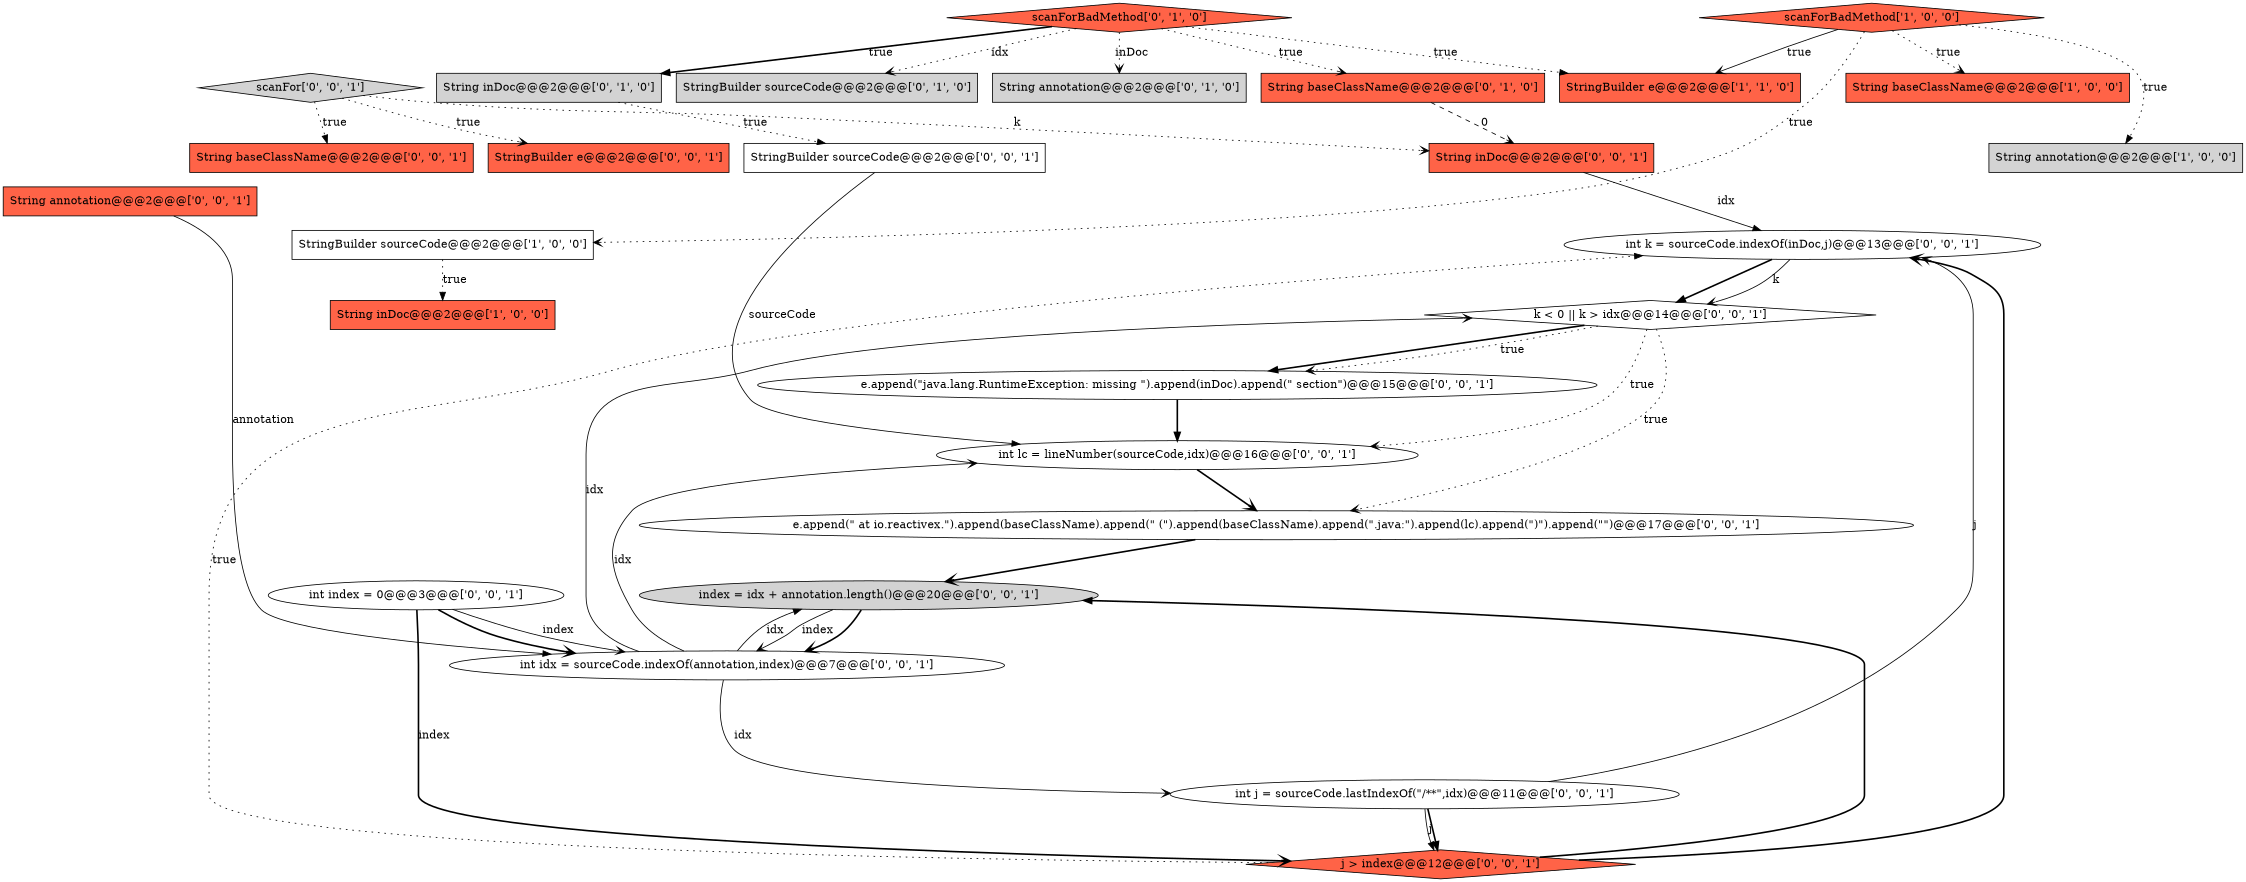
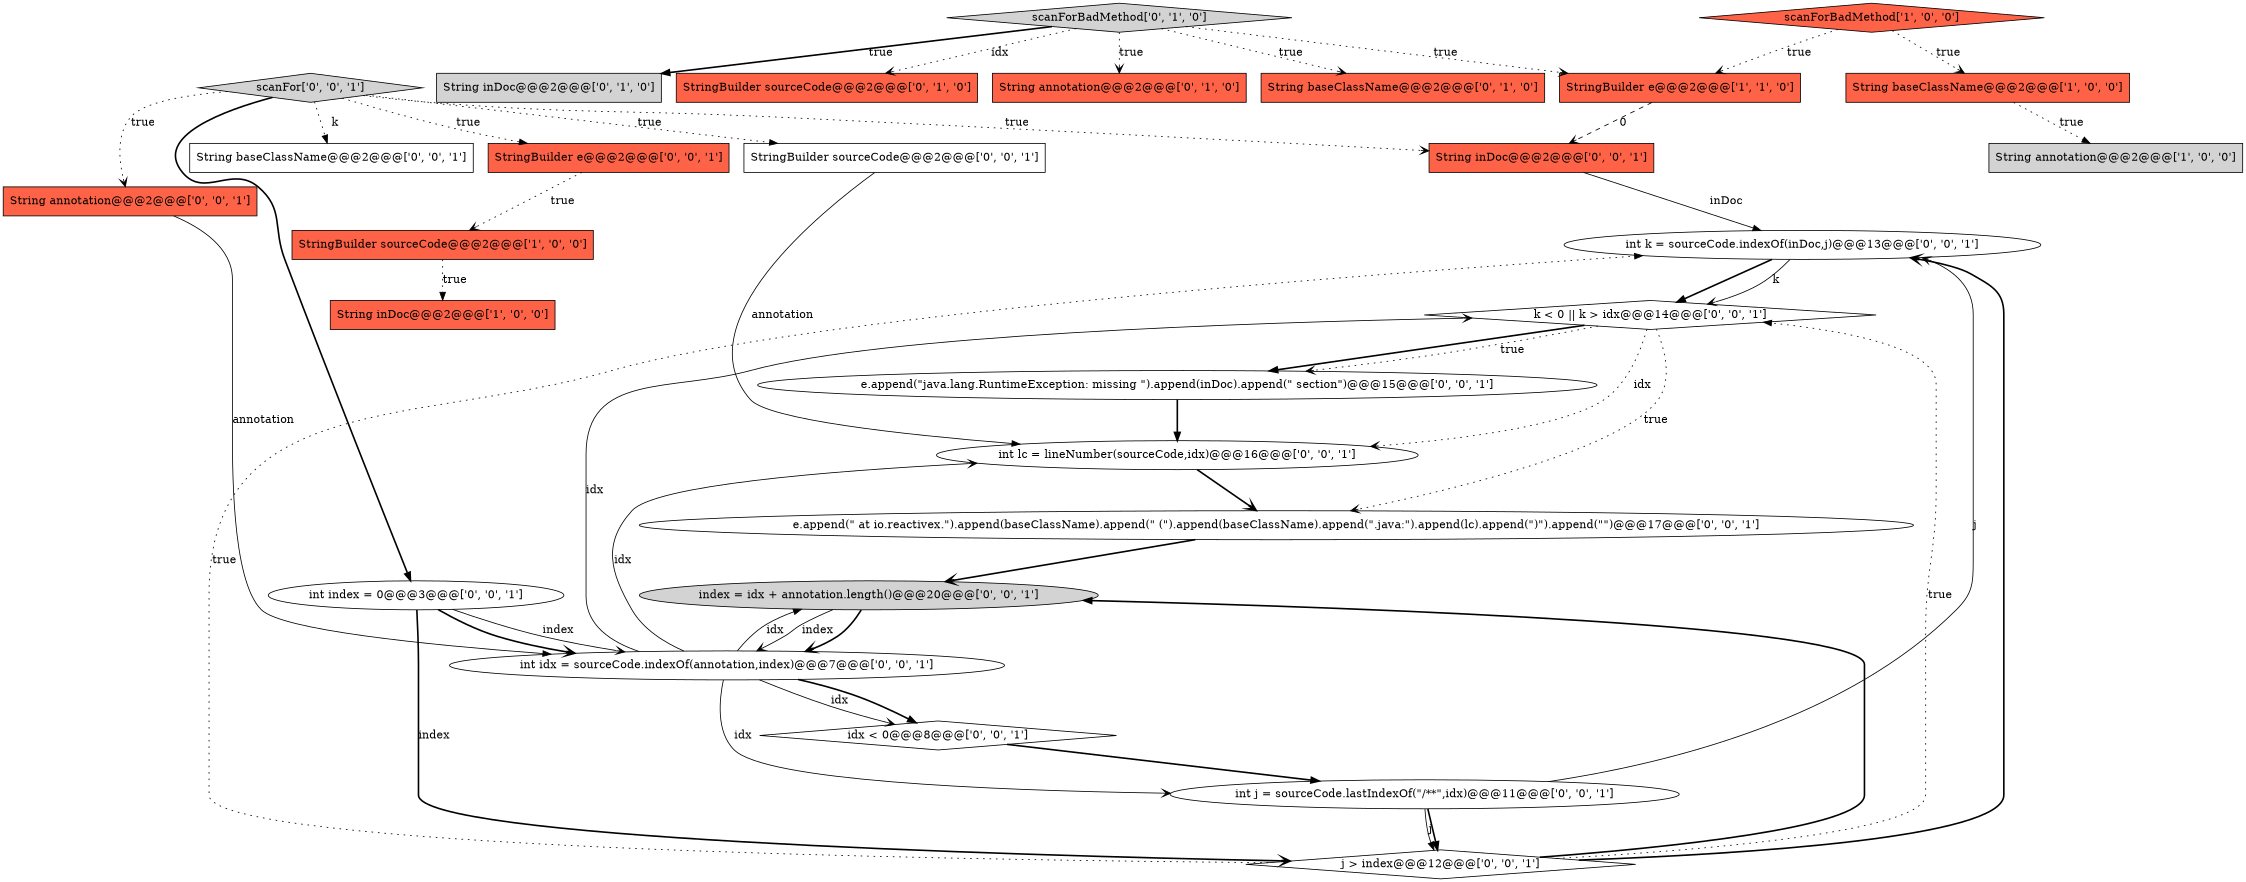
(1119, 18) -> (1119, 18)
(2084, 47) -> (2048, 121)
(1373, 49) -> (1373, 49)
(1780, 49) -> (1780, 49)
(1132, 53) -> (1132, 53)
(827, 88) -> (827, 88)
(1119, 88) -> (1119, 88)
none -> (146, 107)
(1469, 121) -> (1614, 121)
(718, 122) -> (568, 119)
(335, 123) -> (335, 123)
(430, 123) -> (430, 123)
(1017, 123) -> (1017, 123)
(331, 158) -> (331, 158)
(1726, 201) -> (1726, 201)
(1260, 219) -> (529, 199)
(443, 245) -> (443, 245)
none -> (292, 278)
(783, 315) -> (783, 315)
(1643, 385) -> (1643, 385)
none -> (1926, 688)
none -> (938, 735)
(1441, 864) -> (1441, 864)
